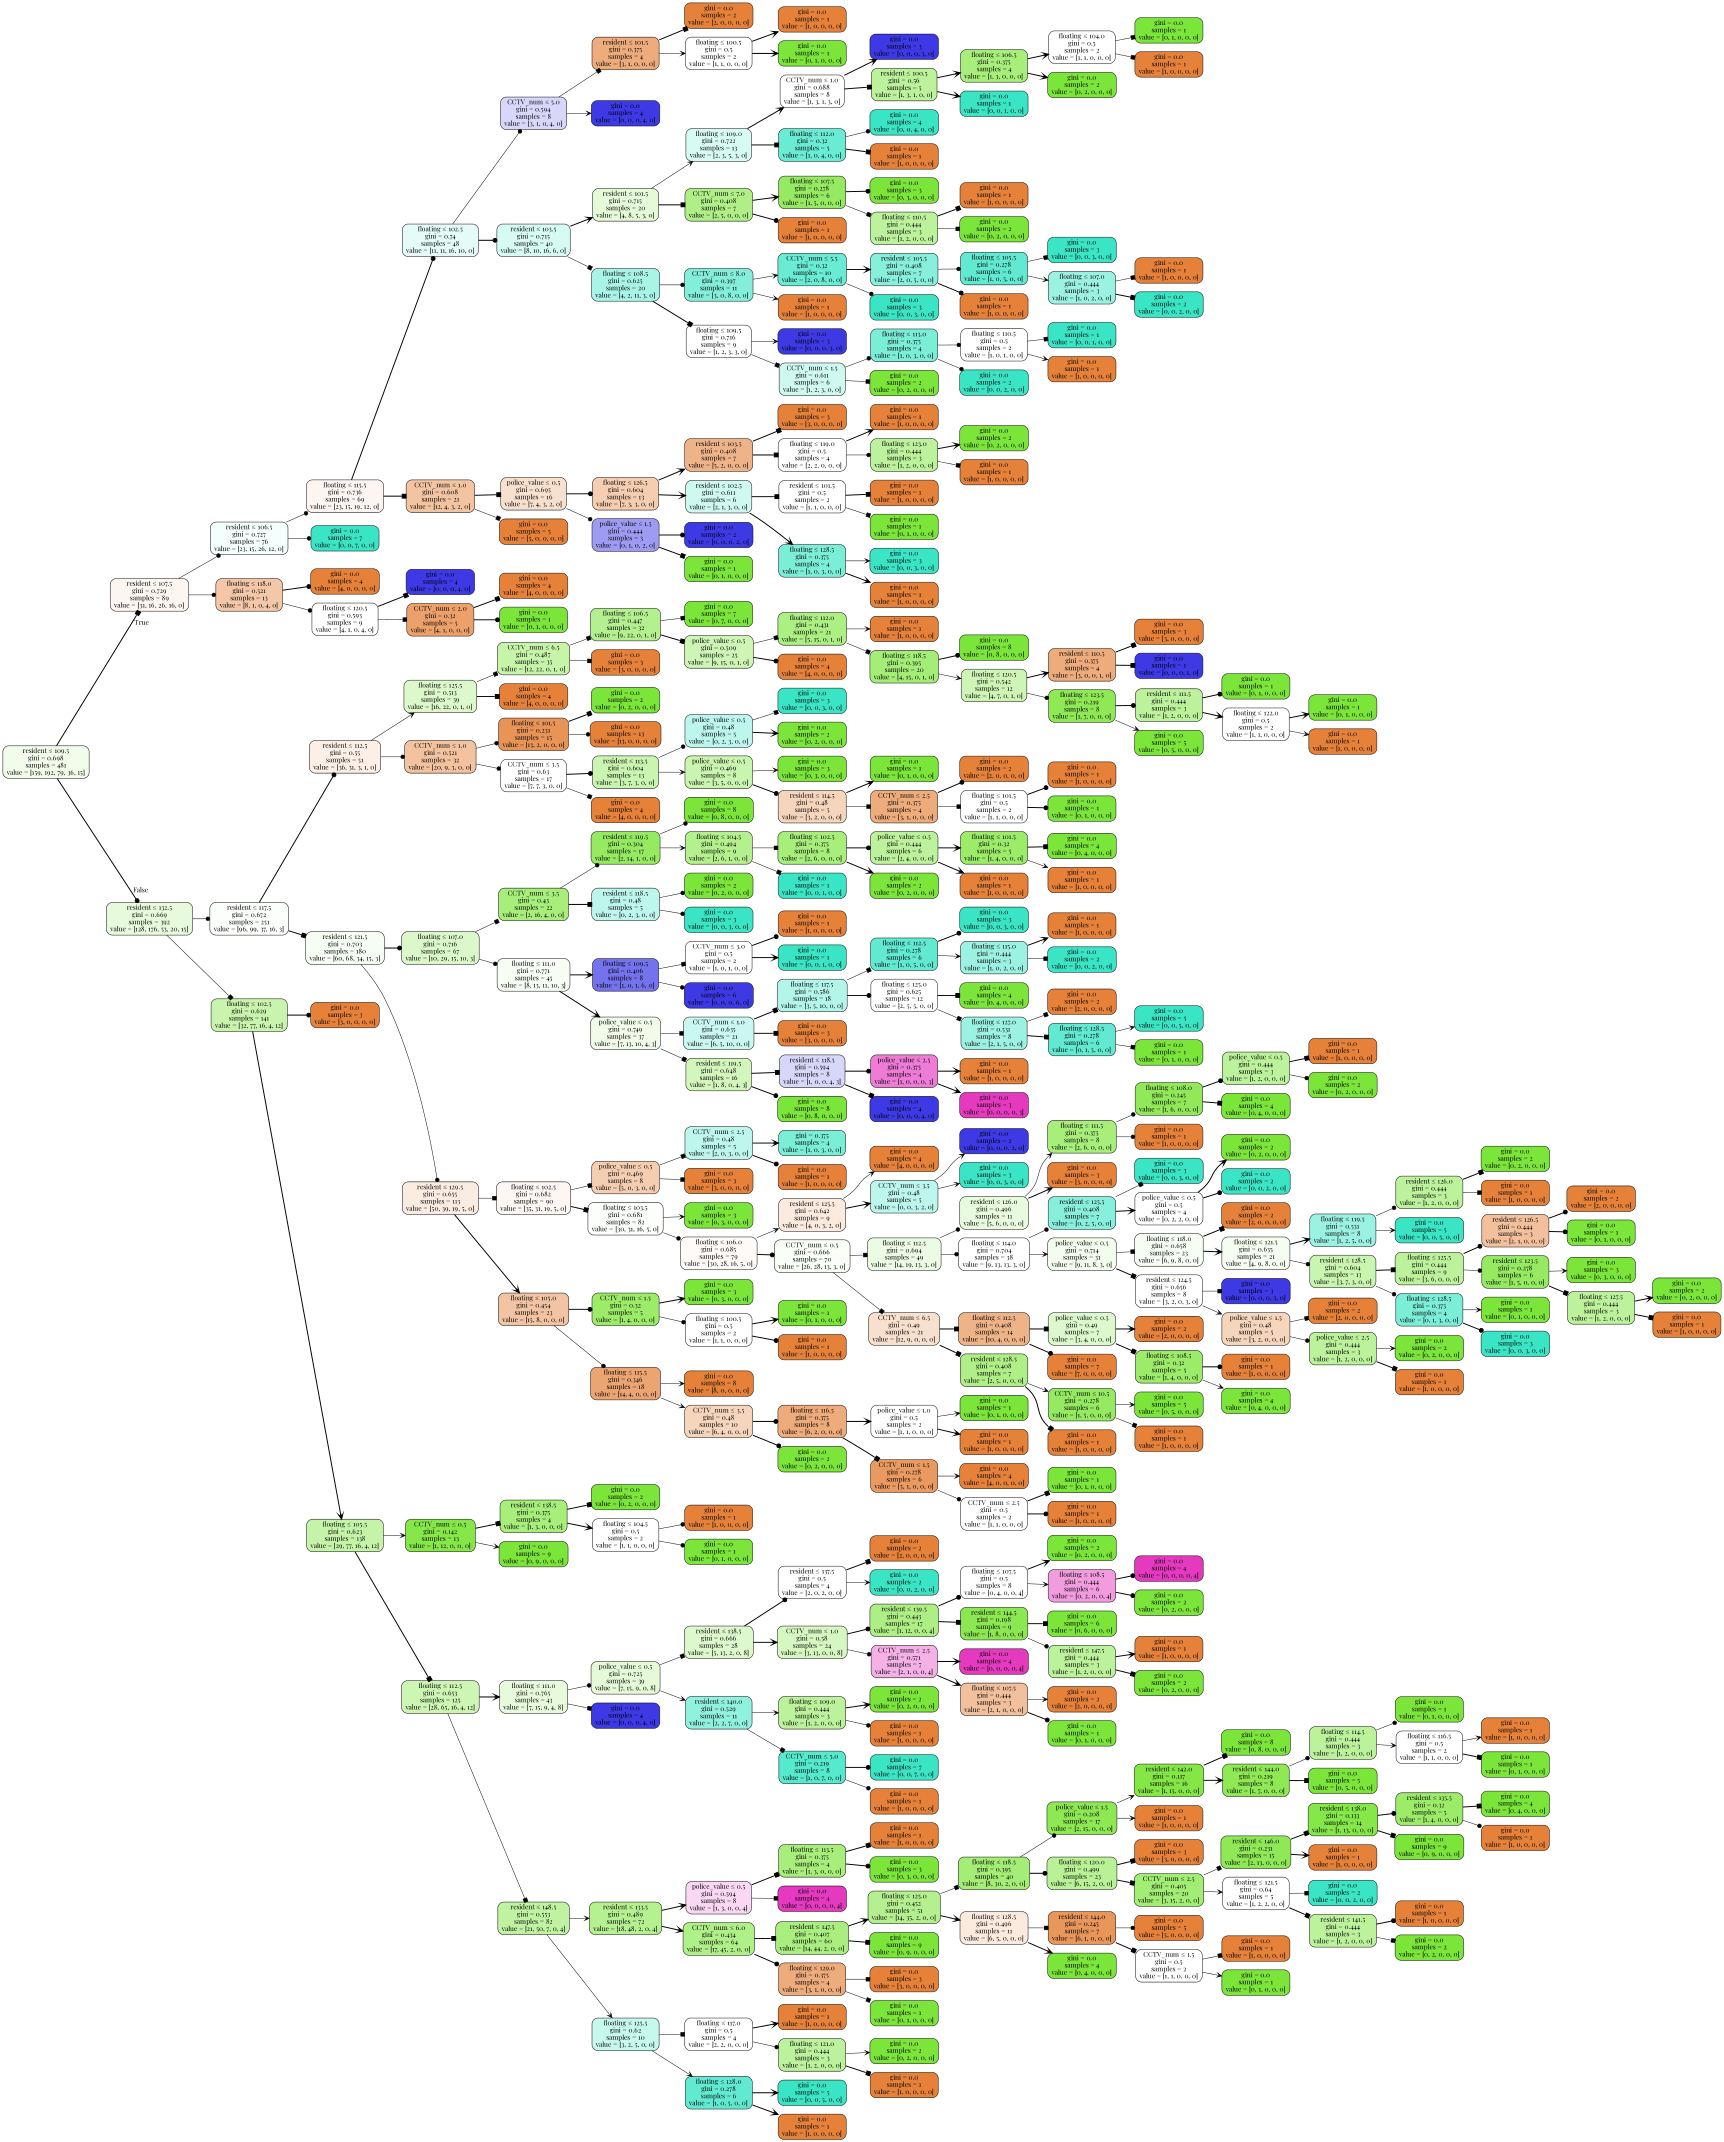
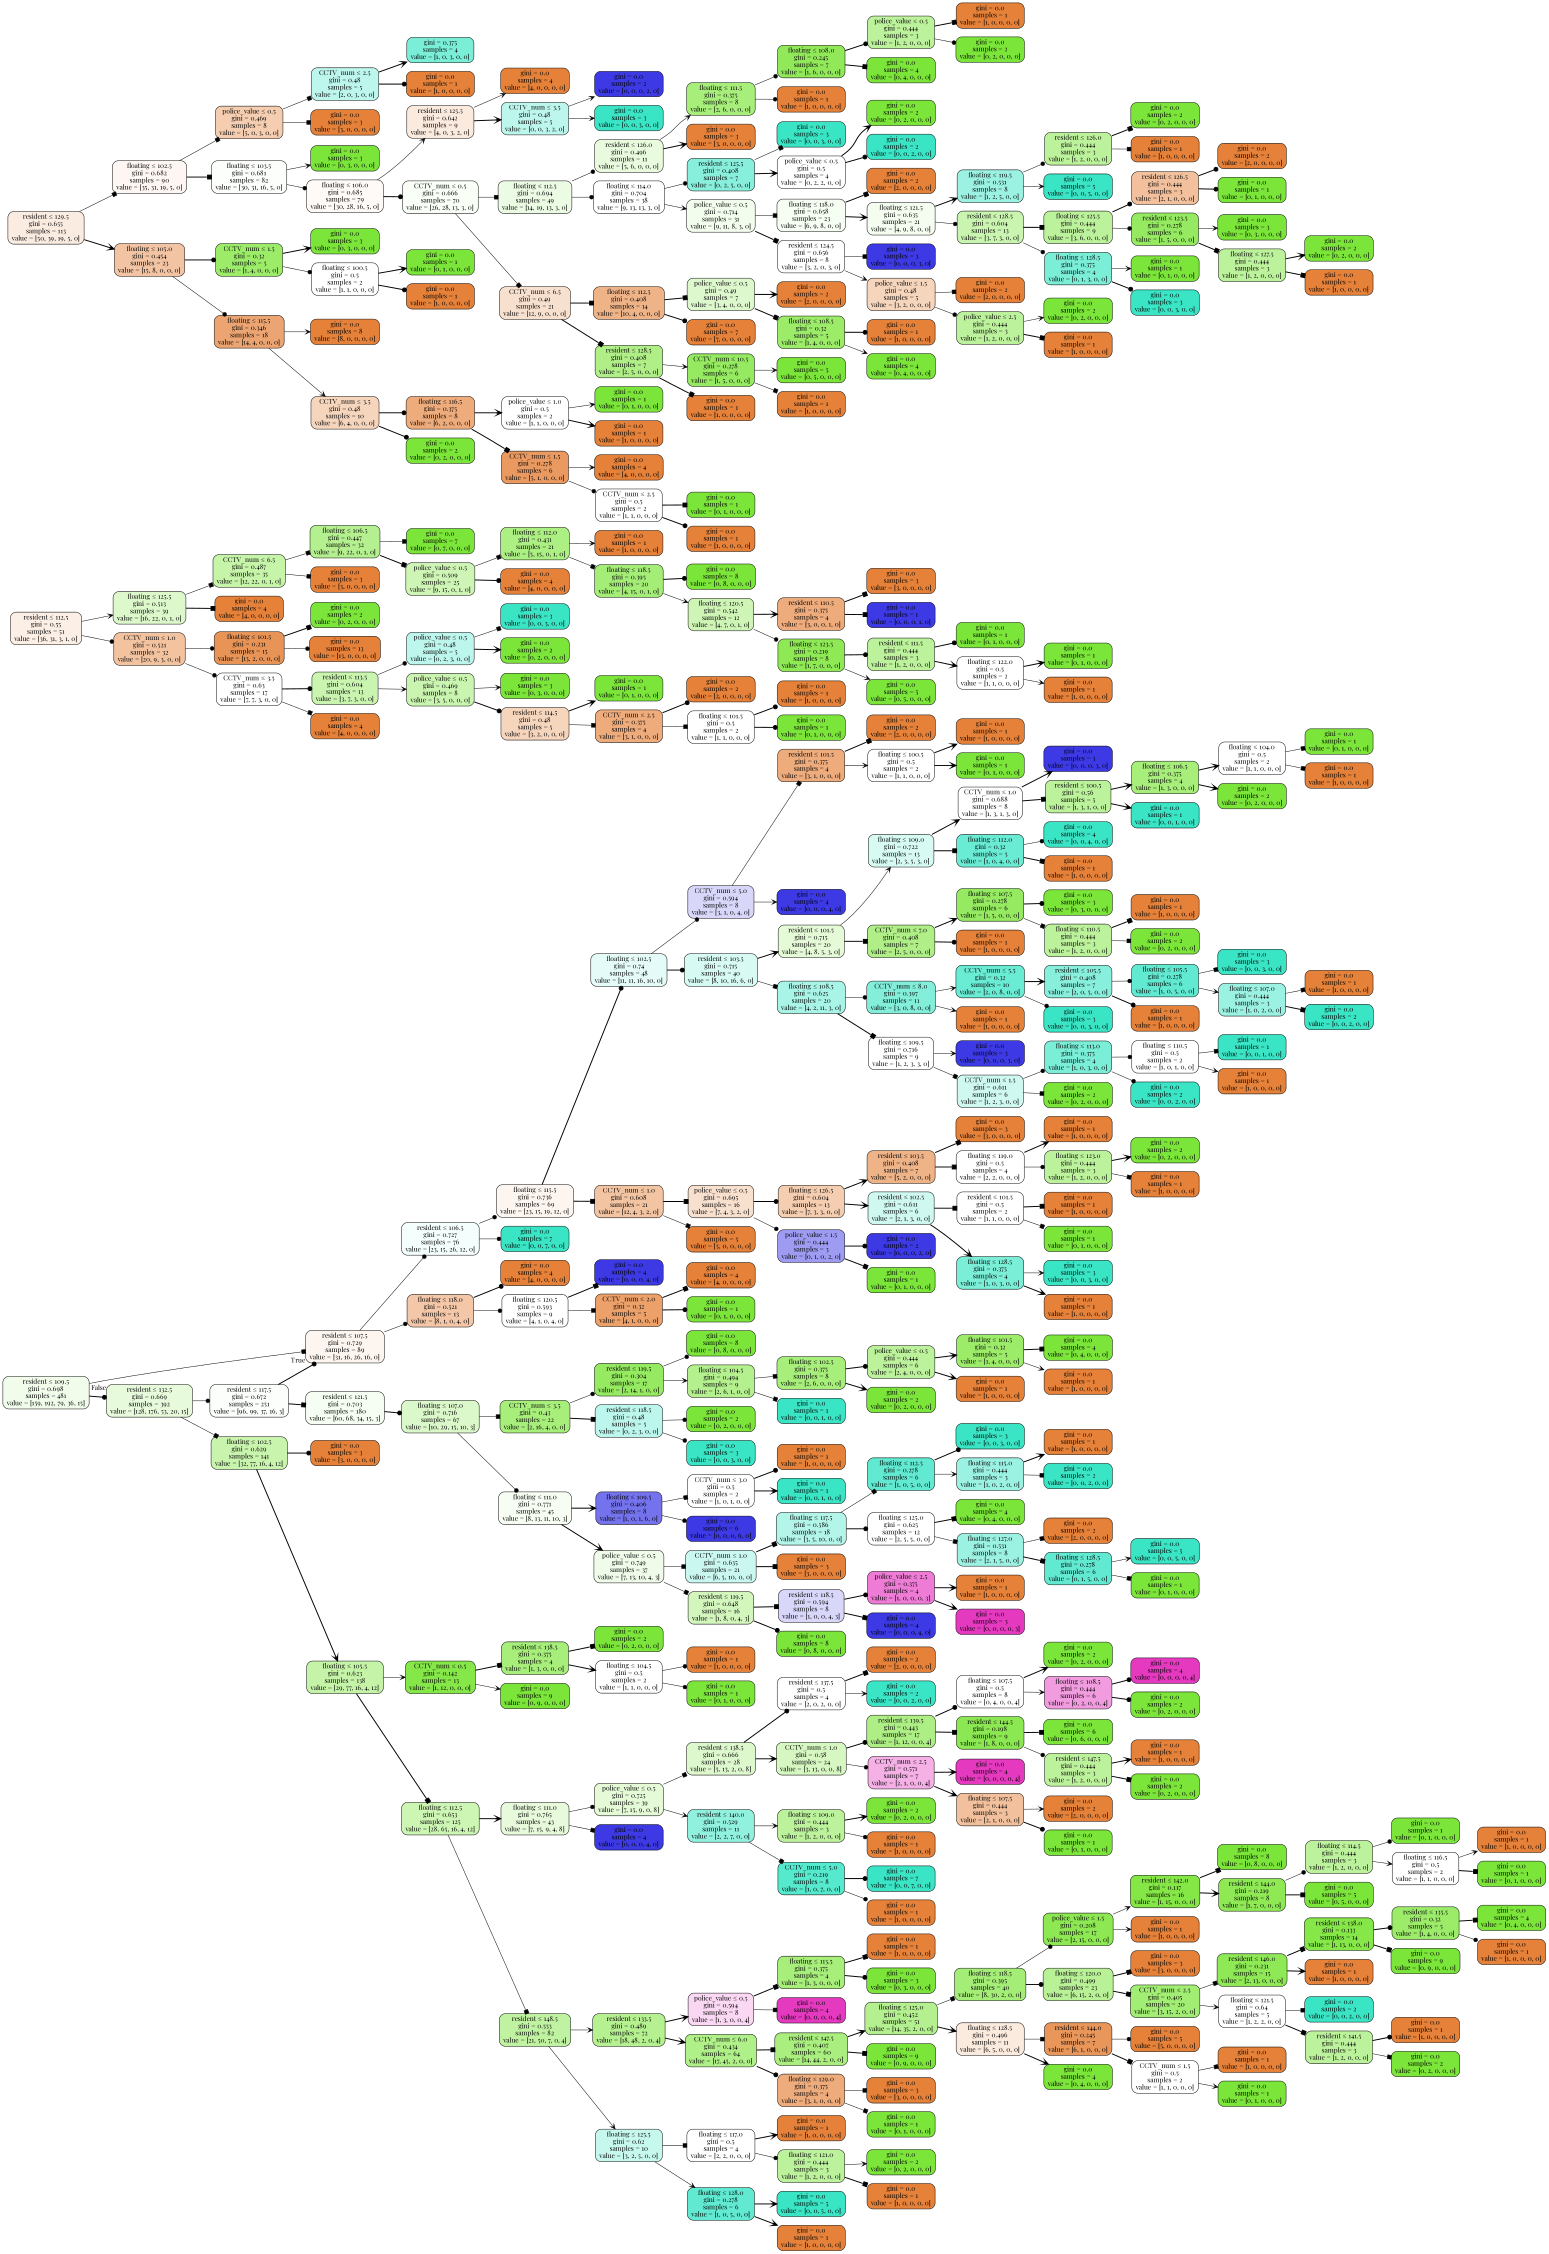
(96, 681) -> (195, 1366)
(296, 839) -> (295, 1375)
(411, 1066) -> none
